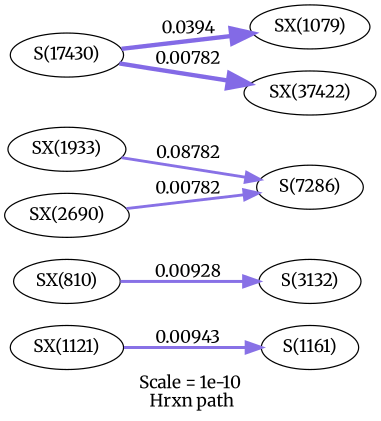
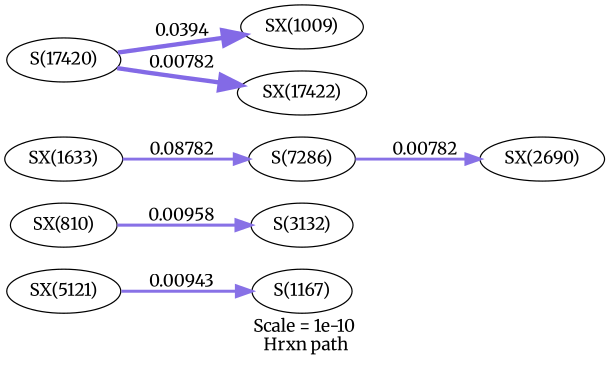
(310, 27) -> (302, 27)
(67, 55) -> (64, 60)
(310, 93) -> (302, 93)
(67, 149) -> (64, 159)
(185, 202) -> (411, 159)
(186, 272) -> (180, 216)
(67, 348) -> (64, 291)
(310, 348) -> (302, 291)
